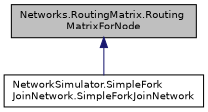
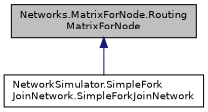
(104, 21) -> (104, 21)
